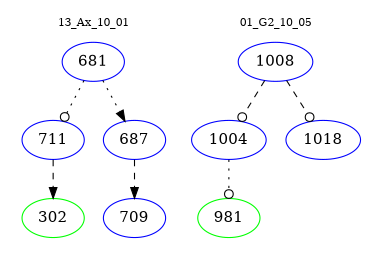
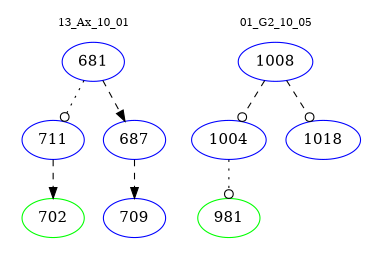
(111, 96) -> (111, 96)
(53, 218) -> (53, 218)
